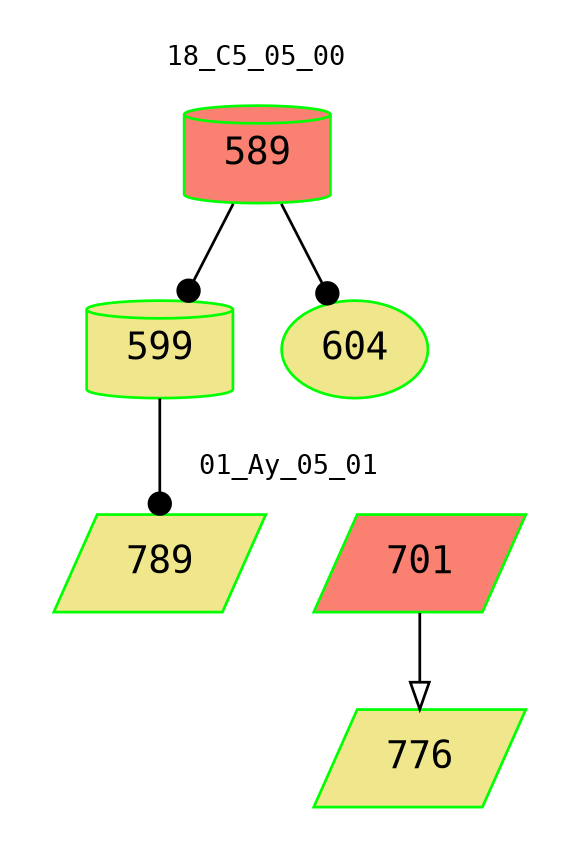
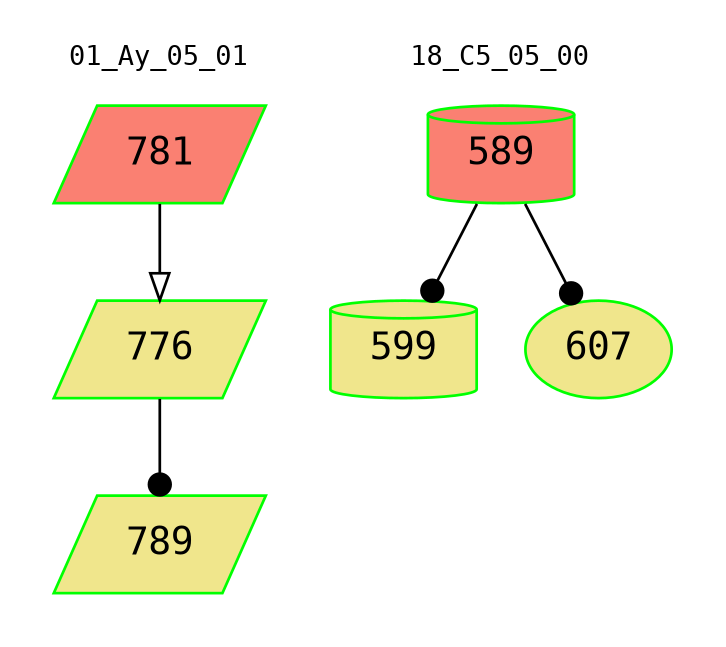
(355, 349) -> (599, 349)
(160, 459) -> (160, 436)
(420, 563) -> (160, 154)
